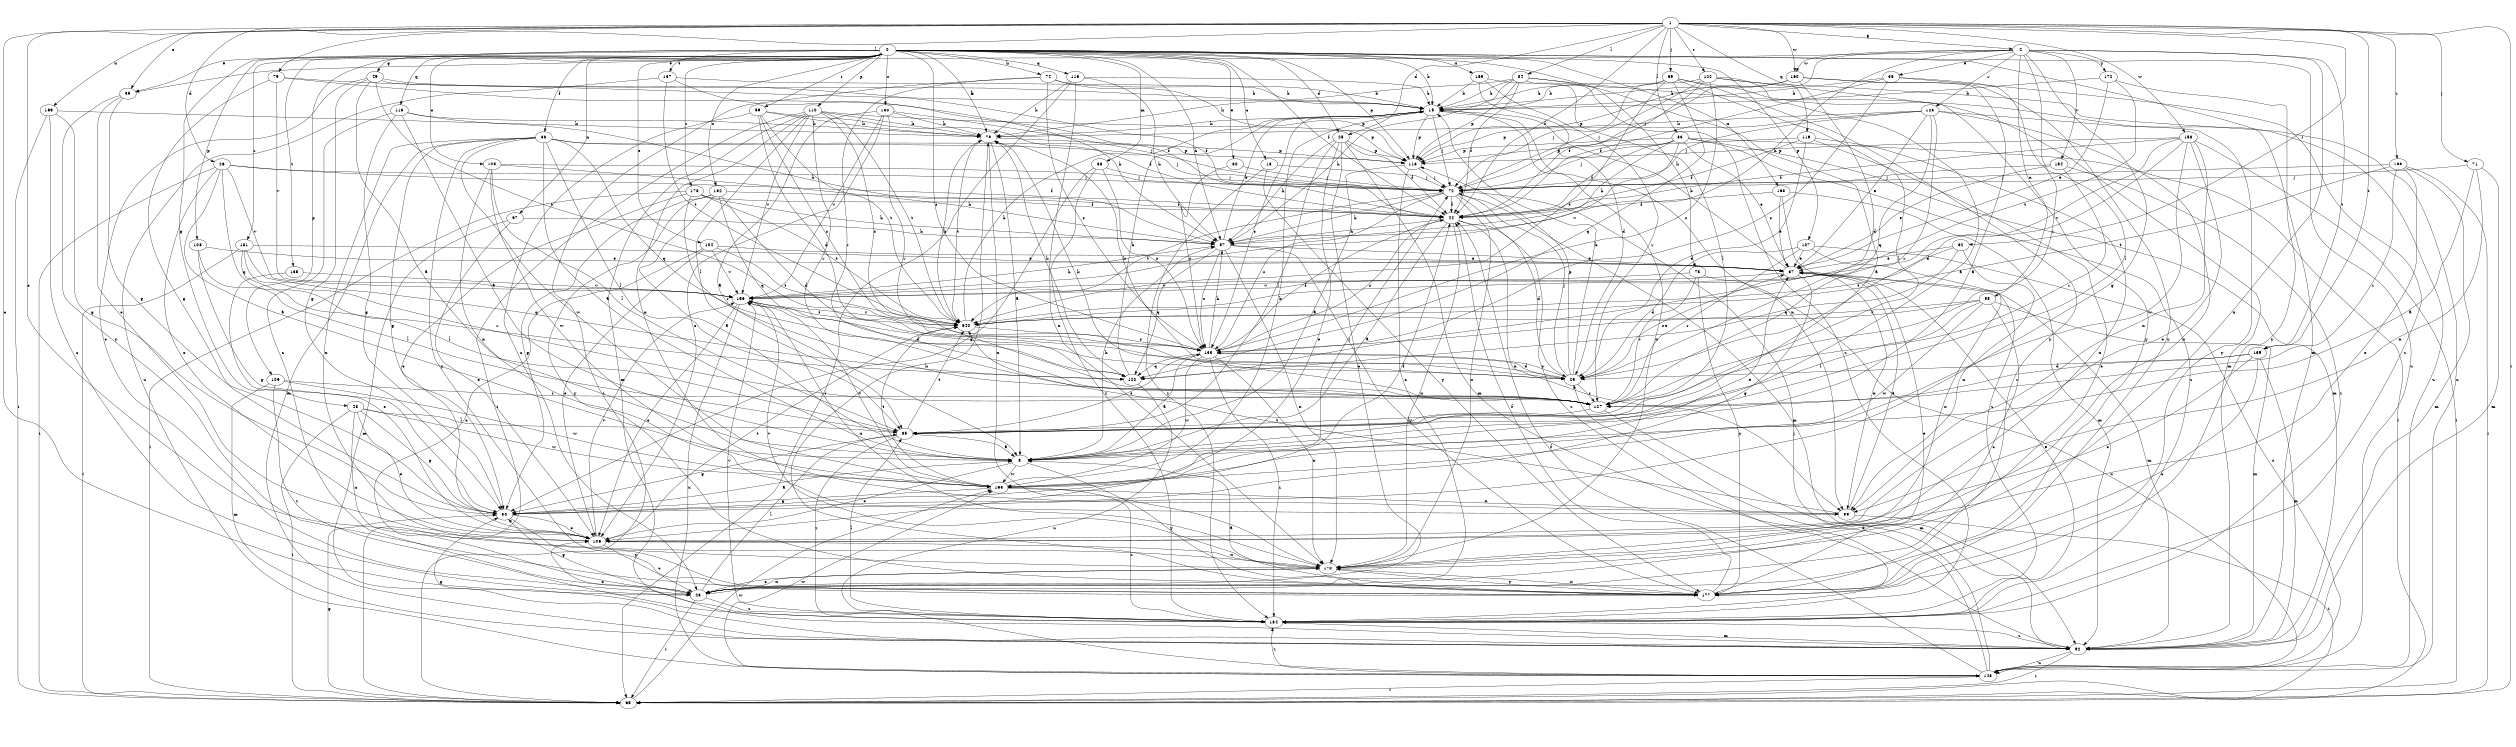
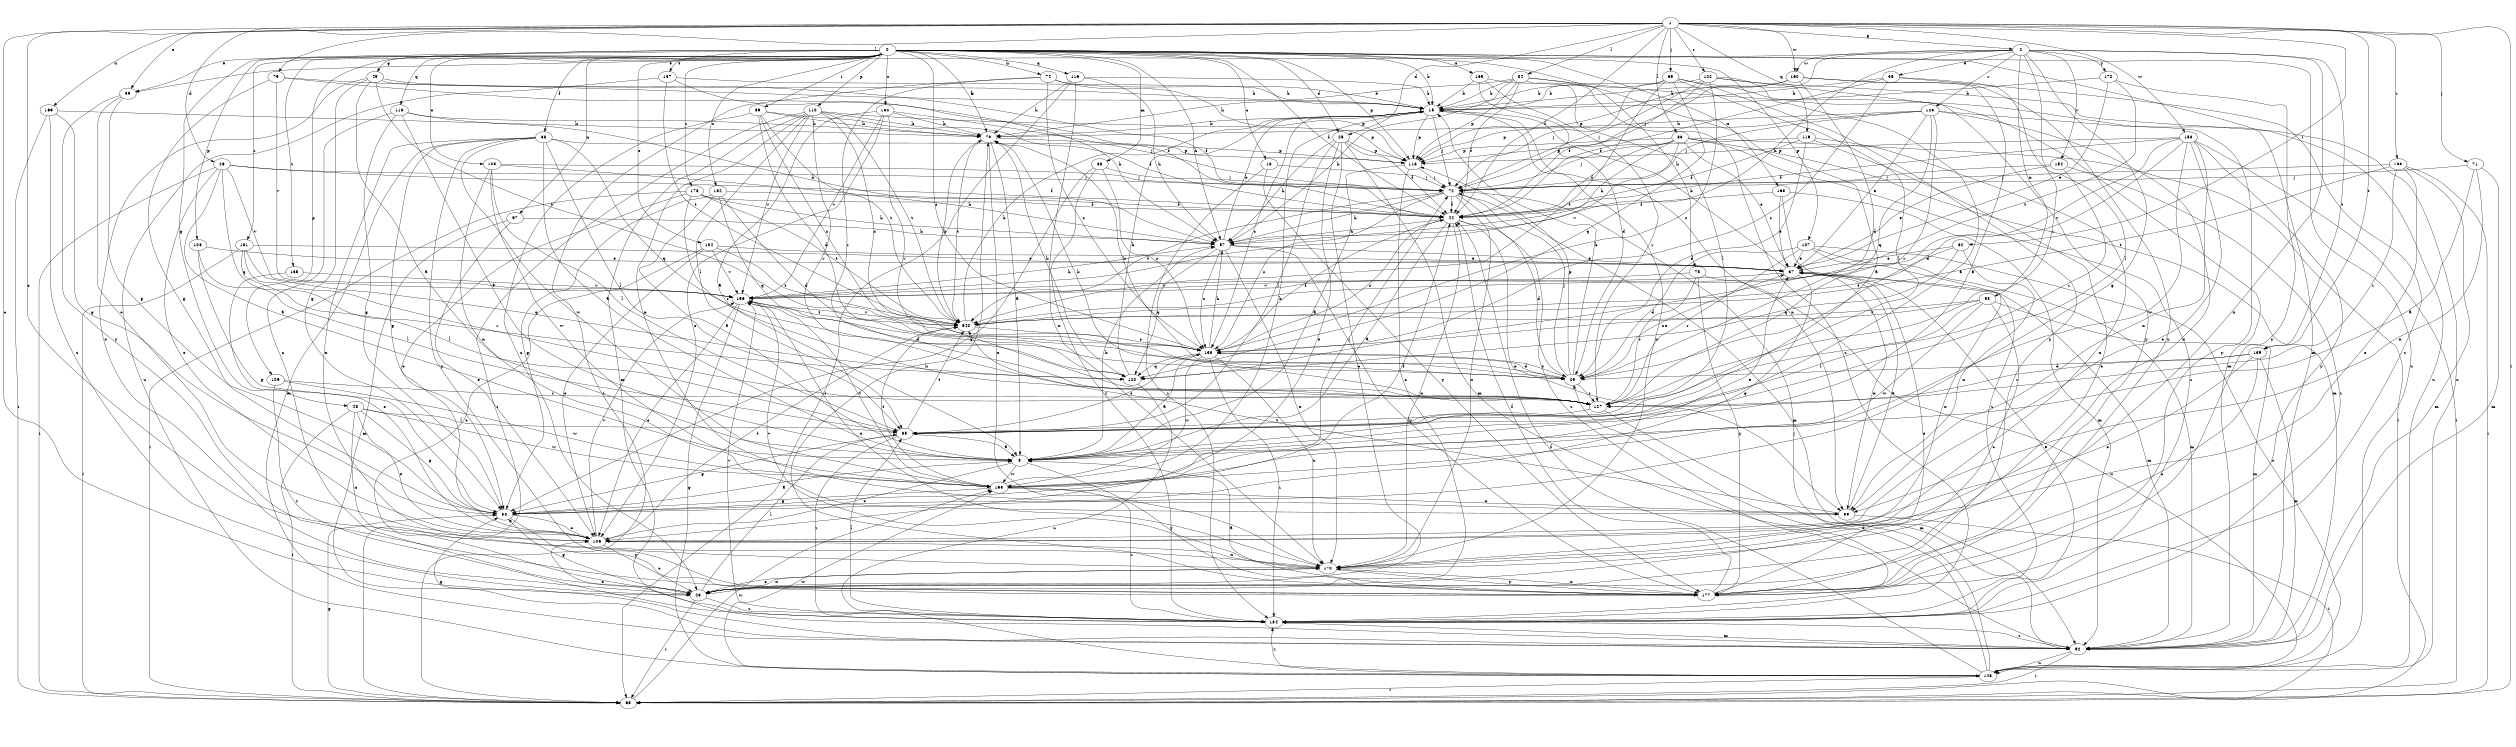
(999, 146) -> none
(1235, 164) -> none
(689, 488) -> (689, 488)
(961, 570) -> (2195, 509)
(701, 637) -> (2158, 368)
